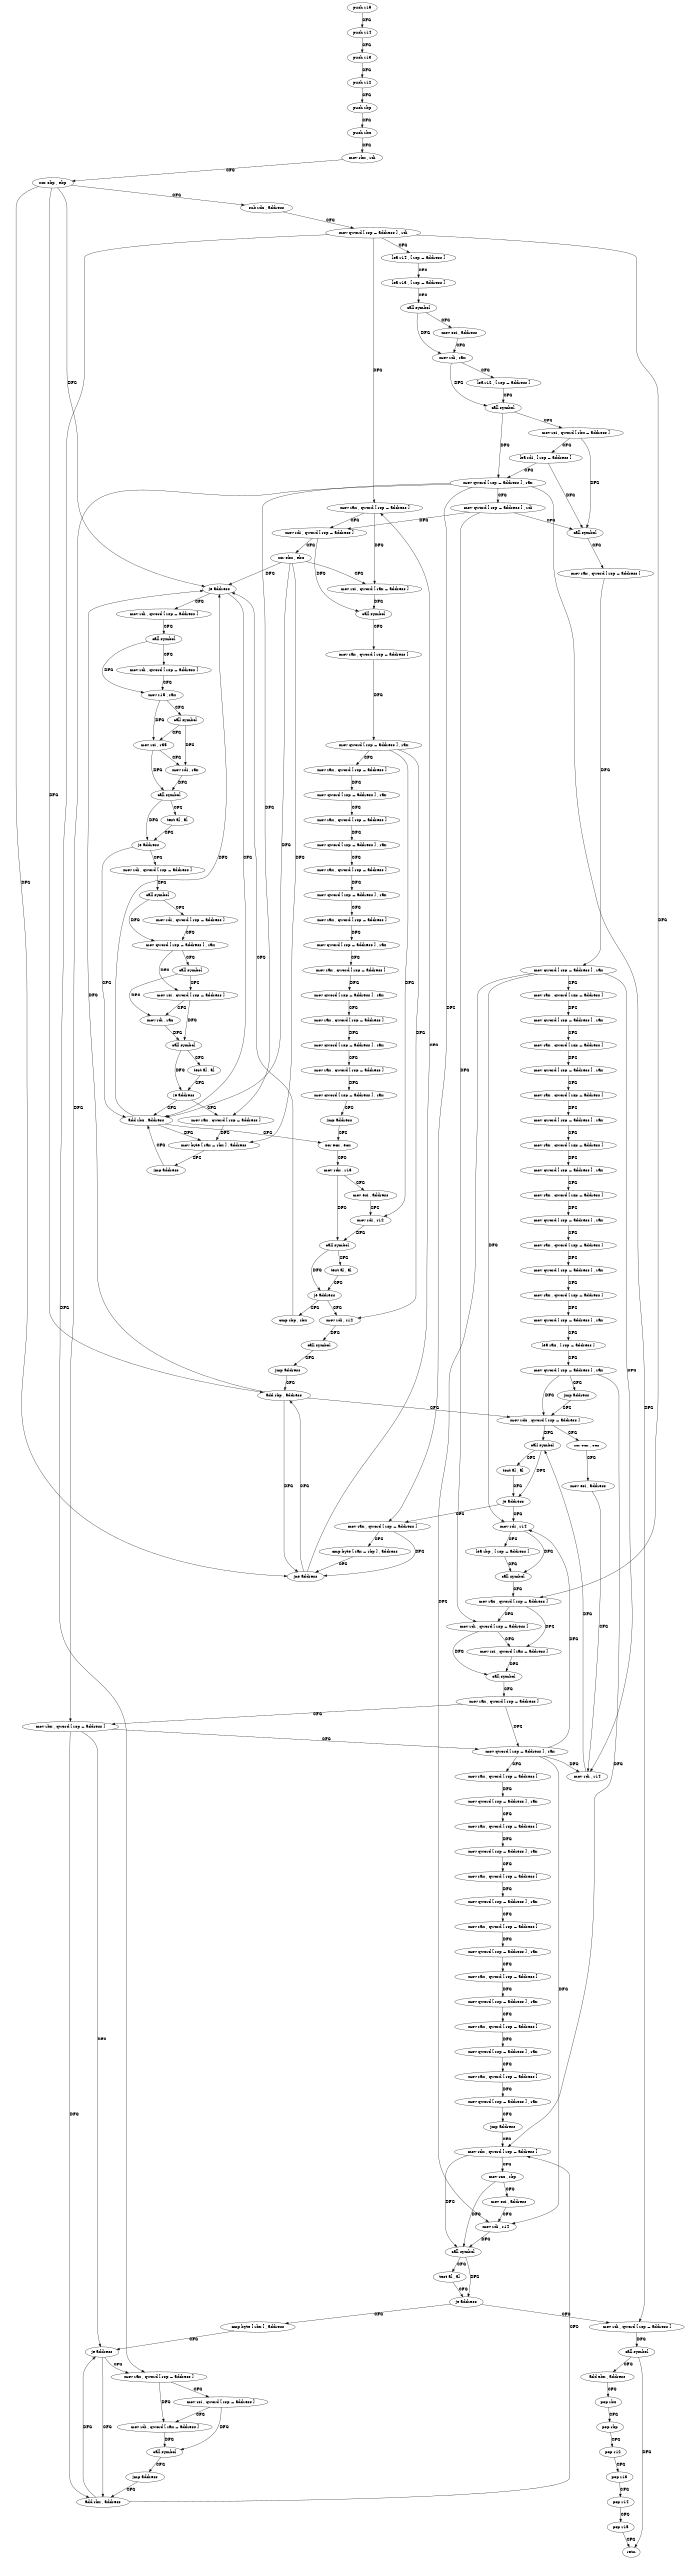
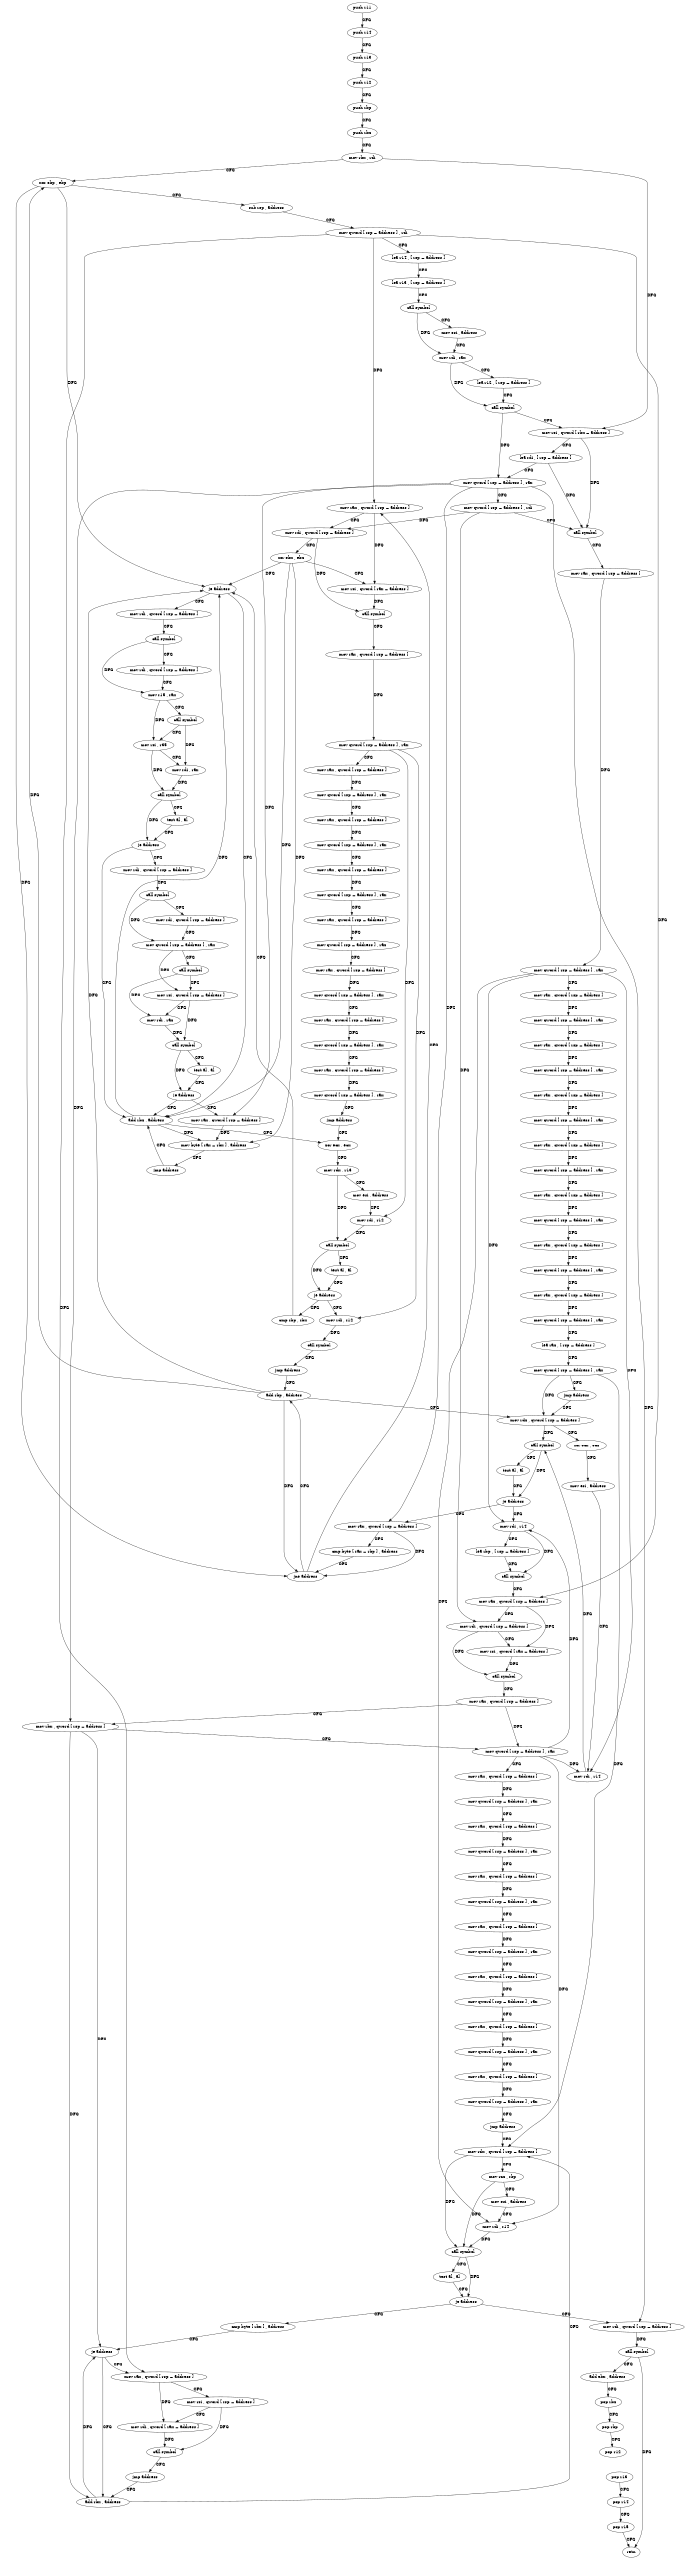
(362, 8) -> (362, 8)
none -> (647, 186)
(266, 208) -> (266, 208)
(49, 866) -> (38, 877)
(616, 2463) -> none
